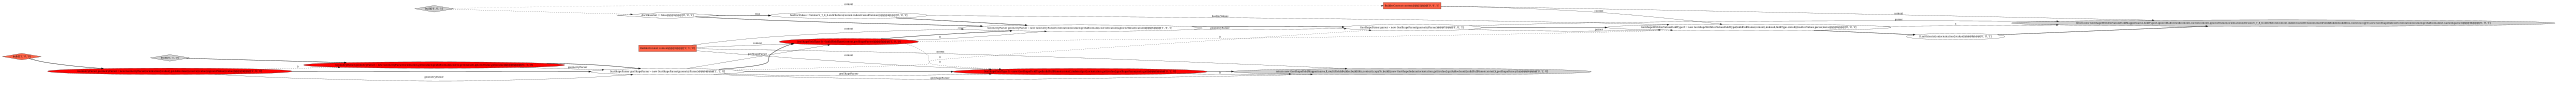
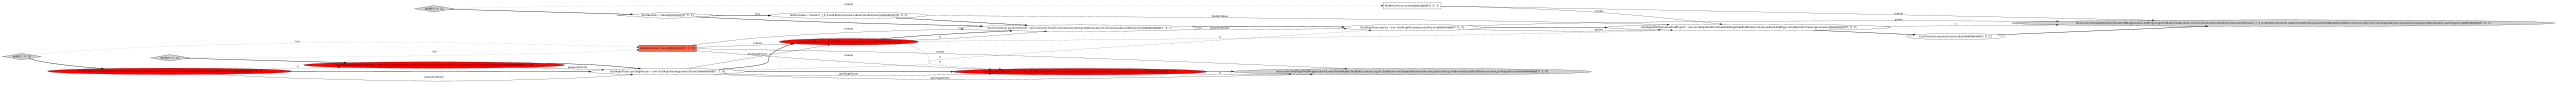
(1412, 6) -> (1412, 6)
(541, 12) -> (541, 12)
none -> (334, 43)
none -> (413, 56)
(22, 57) -> (22, 57)
